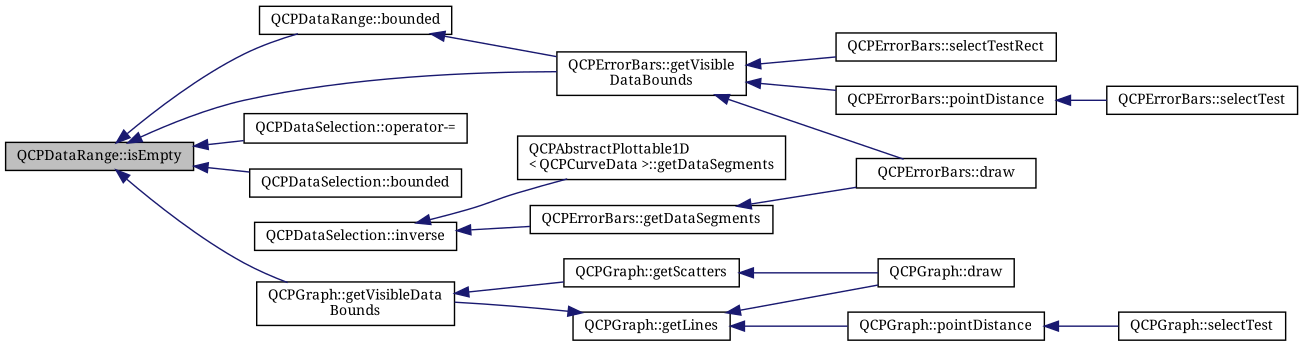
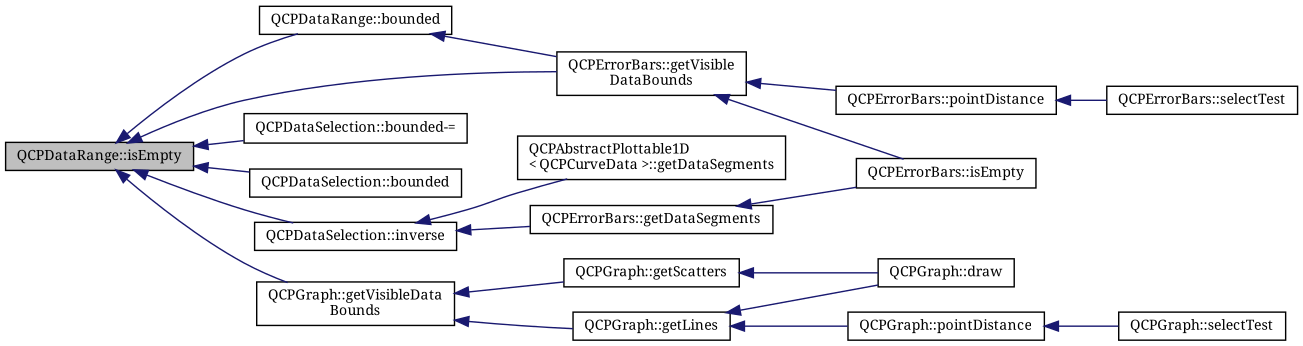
(946, 47) -> none
(356, 128) -> (356, 128)
(946, 173) -> (946, 173)
none -> (219, 202)
(511, 306) -> (521, 326)
